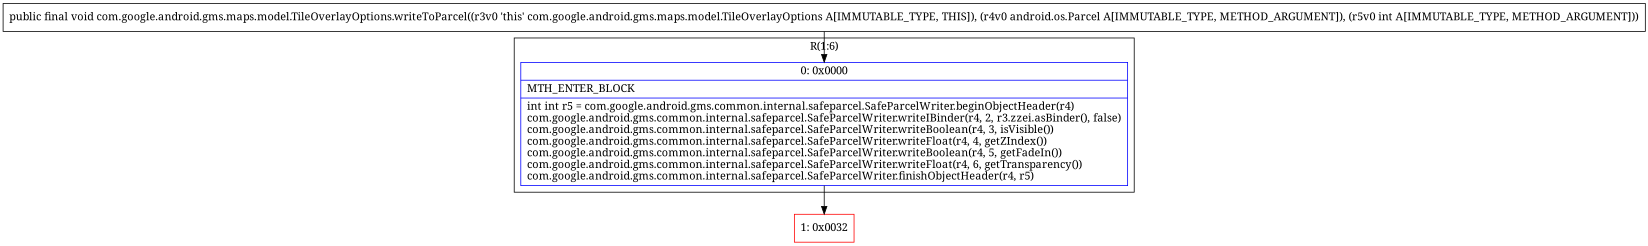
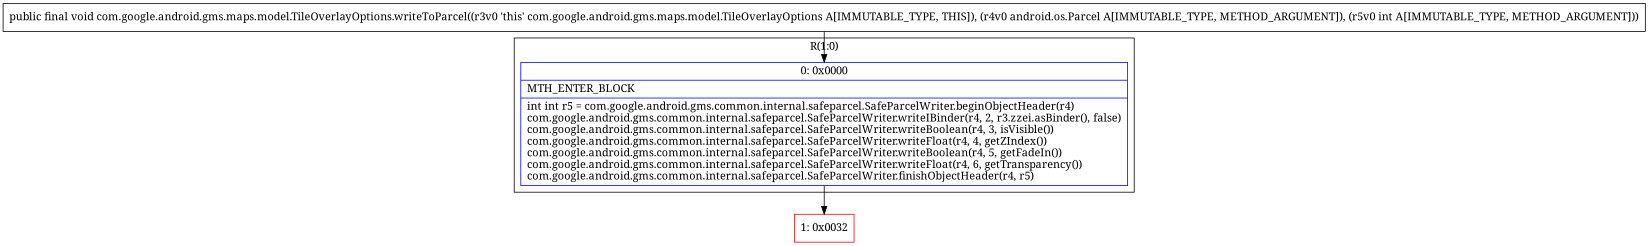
(824, 47) -> (824, 47)
